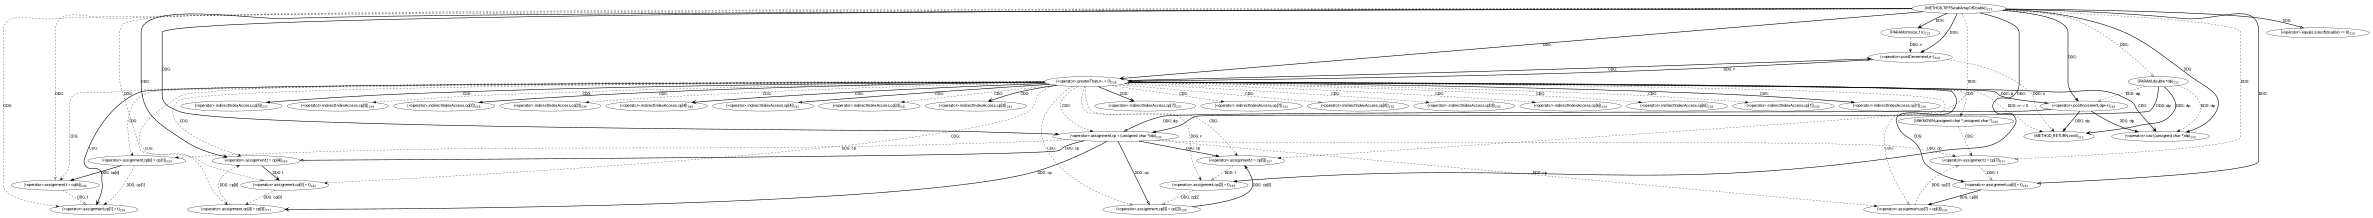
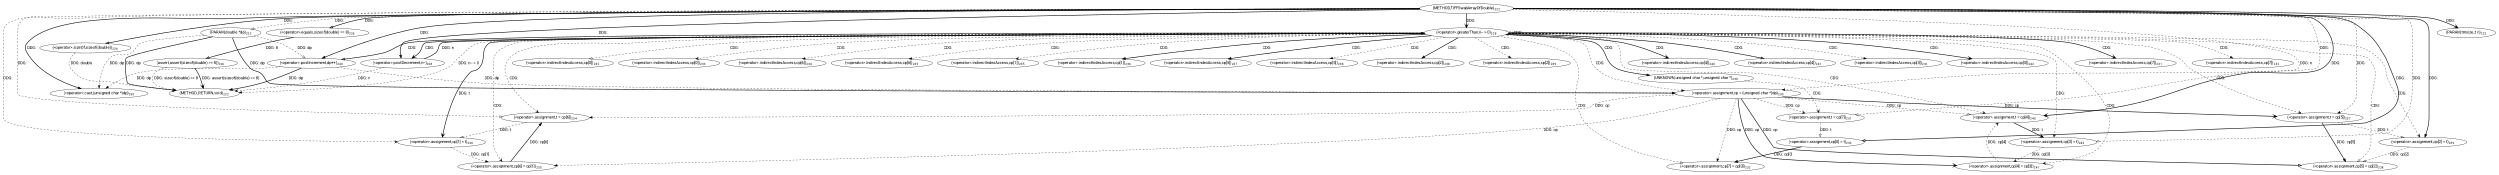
(554, 17) -> (2319, 49)
(1910, 44) -> none
none -> (85, 48)
none -> (190, 63)
(2246, 82) -> (2306, 63)
(1558, 84) -> (1583, 40)
(1629, 84) -> none
(1649, 85) -> none
(2007, 94) -> (413, 48)
(1588, 112) -> (704, 88)
none -> (1136, 115)
(2112, 123) -> (193, 69)
(1196, 136) -> (2403, 93)
(1178, 148) -> (2028, 108)
(94, 149) -> (464, 93)
(695, 158) -> (1873, 106)
(1931, 181) -> none
(123, 186) -> (468, 155)
(1234, 199) -> (2333, 141)
(269, 209) -> (2037, 166)
